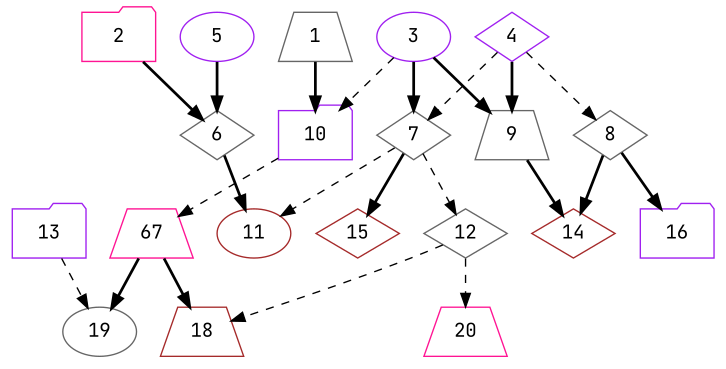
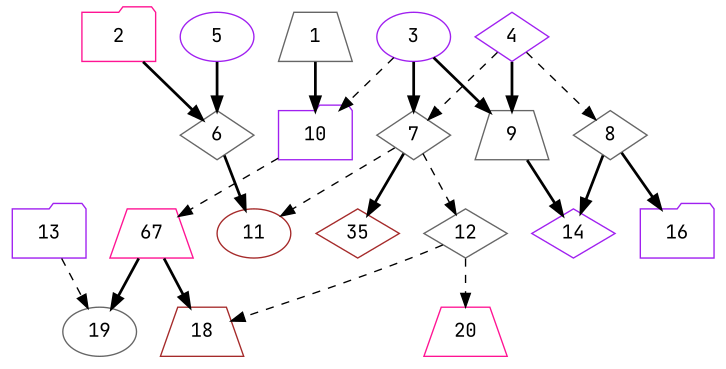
(358, 233) -> (358, 233)
(573, 233) -> (573, 233)
